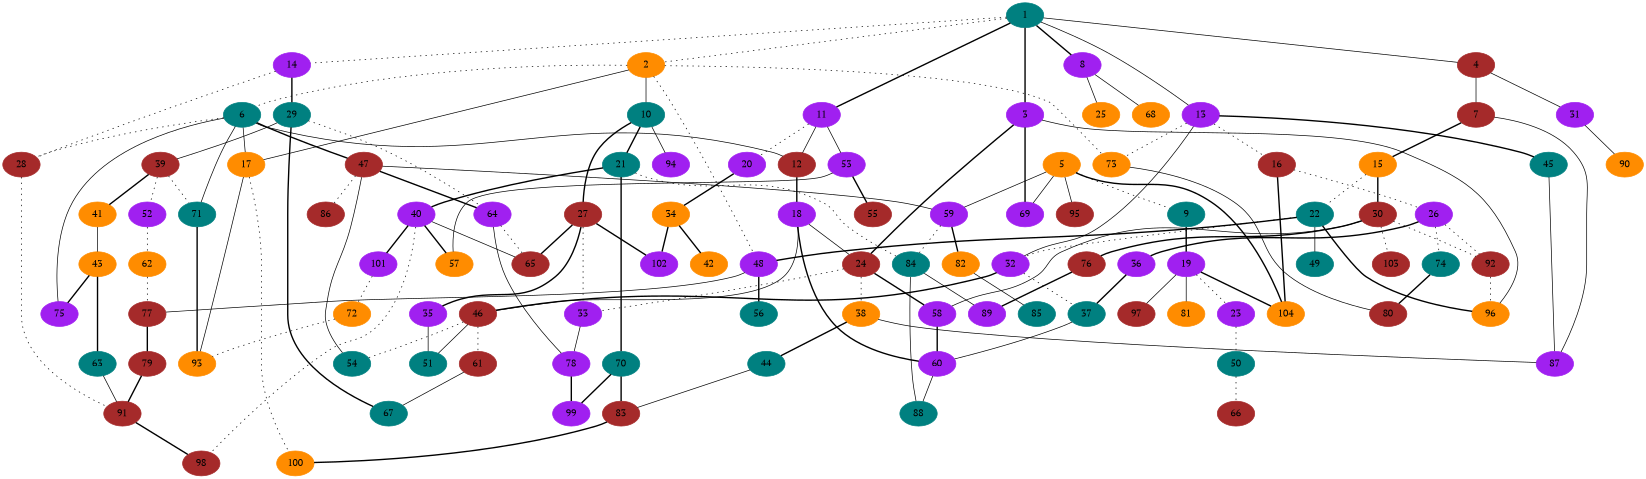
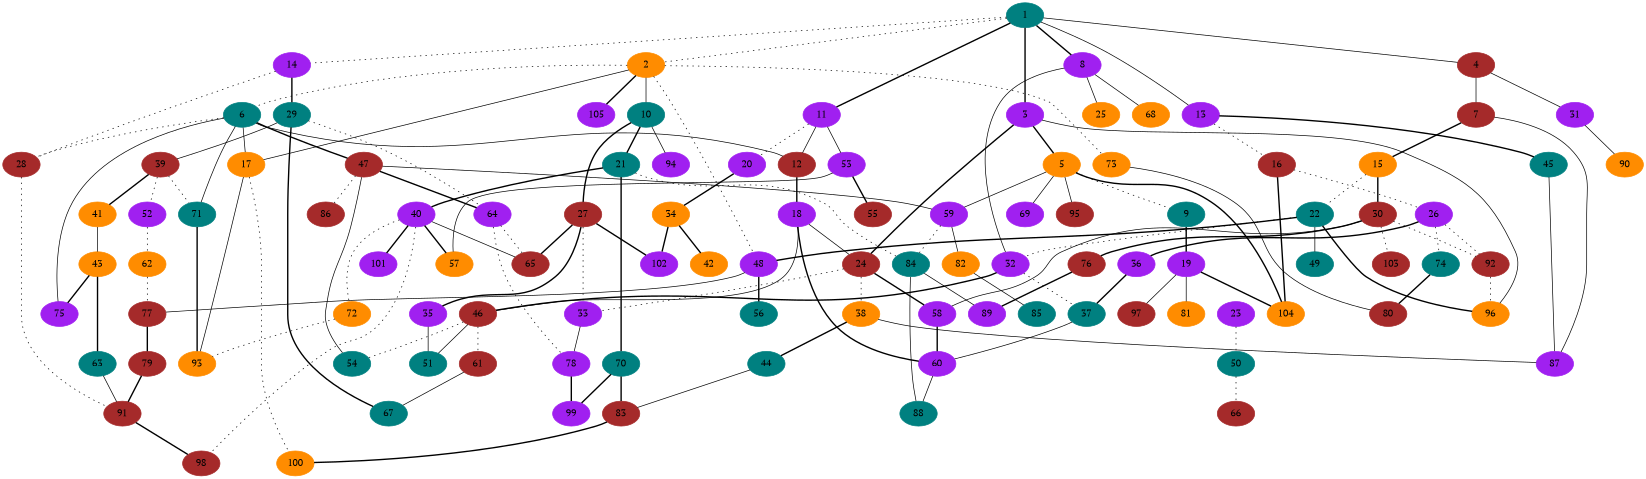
none -> (596, 115)
(1156, 140) -> none
(1025, 165) -> (1043, 140)
(1122, 209) -> (987, 140)
(954, 237) -> (954, 237)
(365, 289) -> (355, 249)
(1211, 289) -> none
(512, 290) -> (512, 290)
